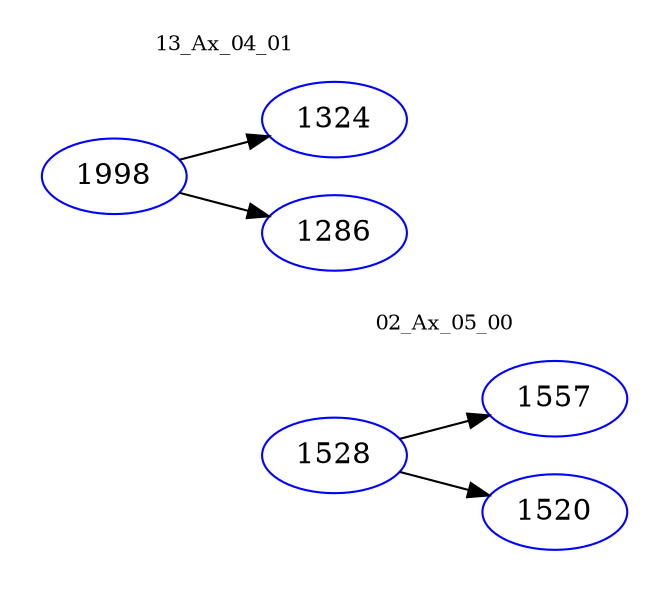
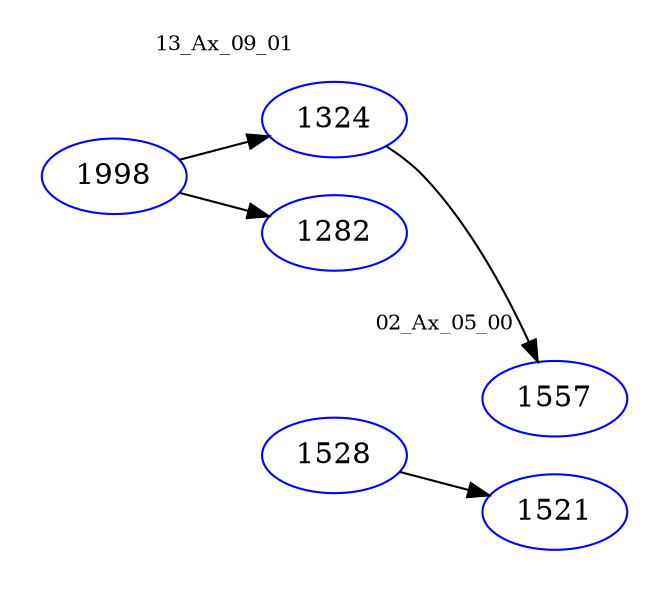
(224, 45) -> (224, 45)
(334, 233) -> (334, 233)
(434, 430) -> (470, 235)
(555, 512) -> (555, 512)
